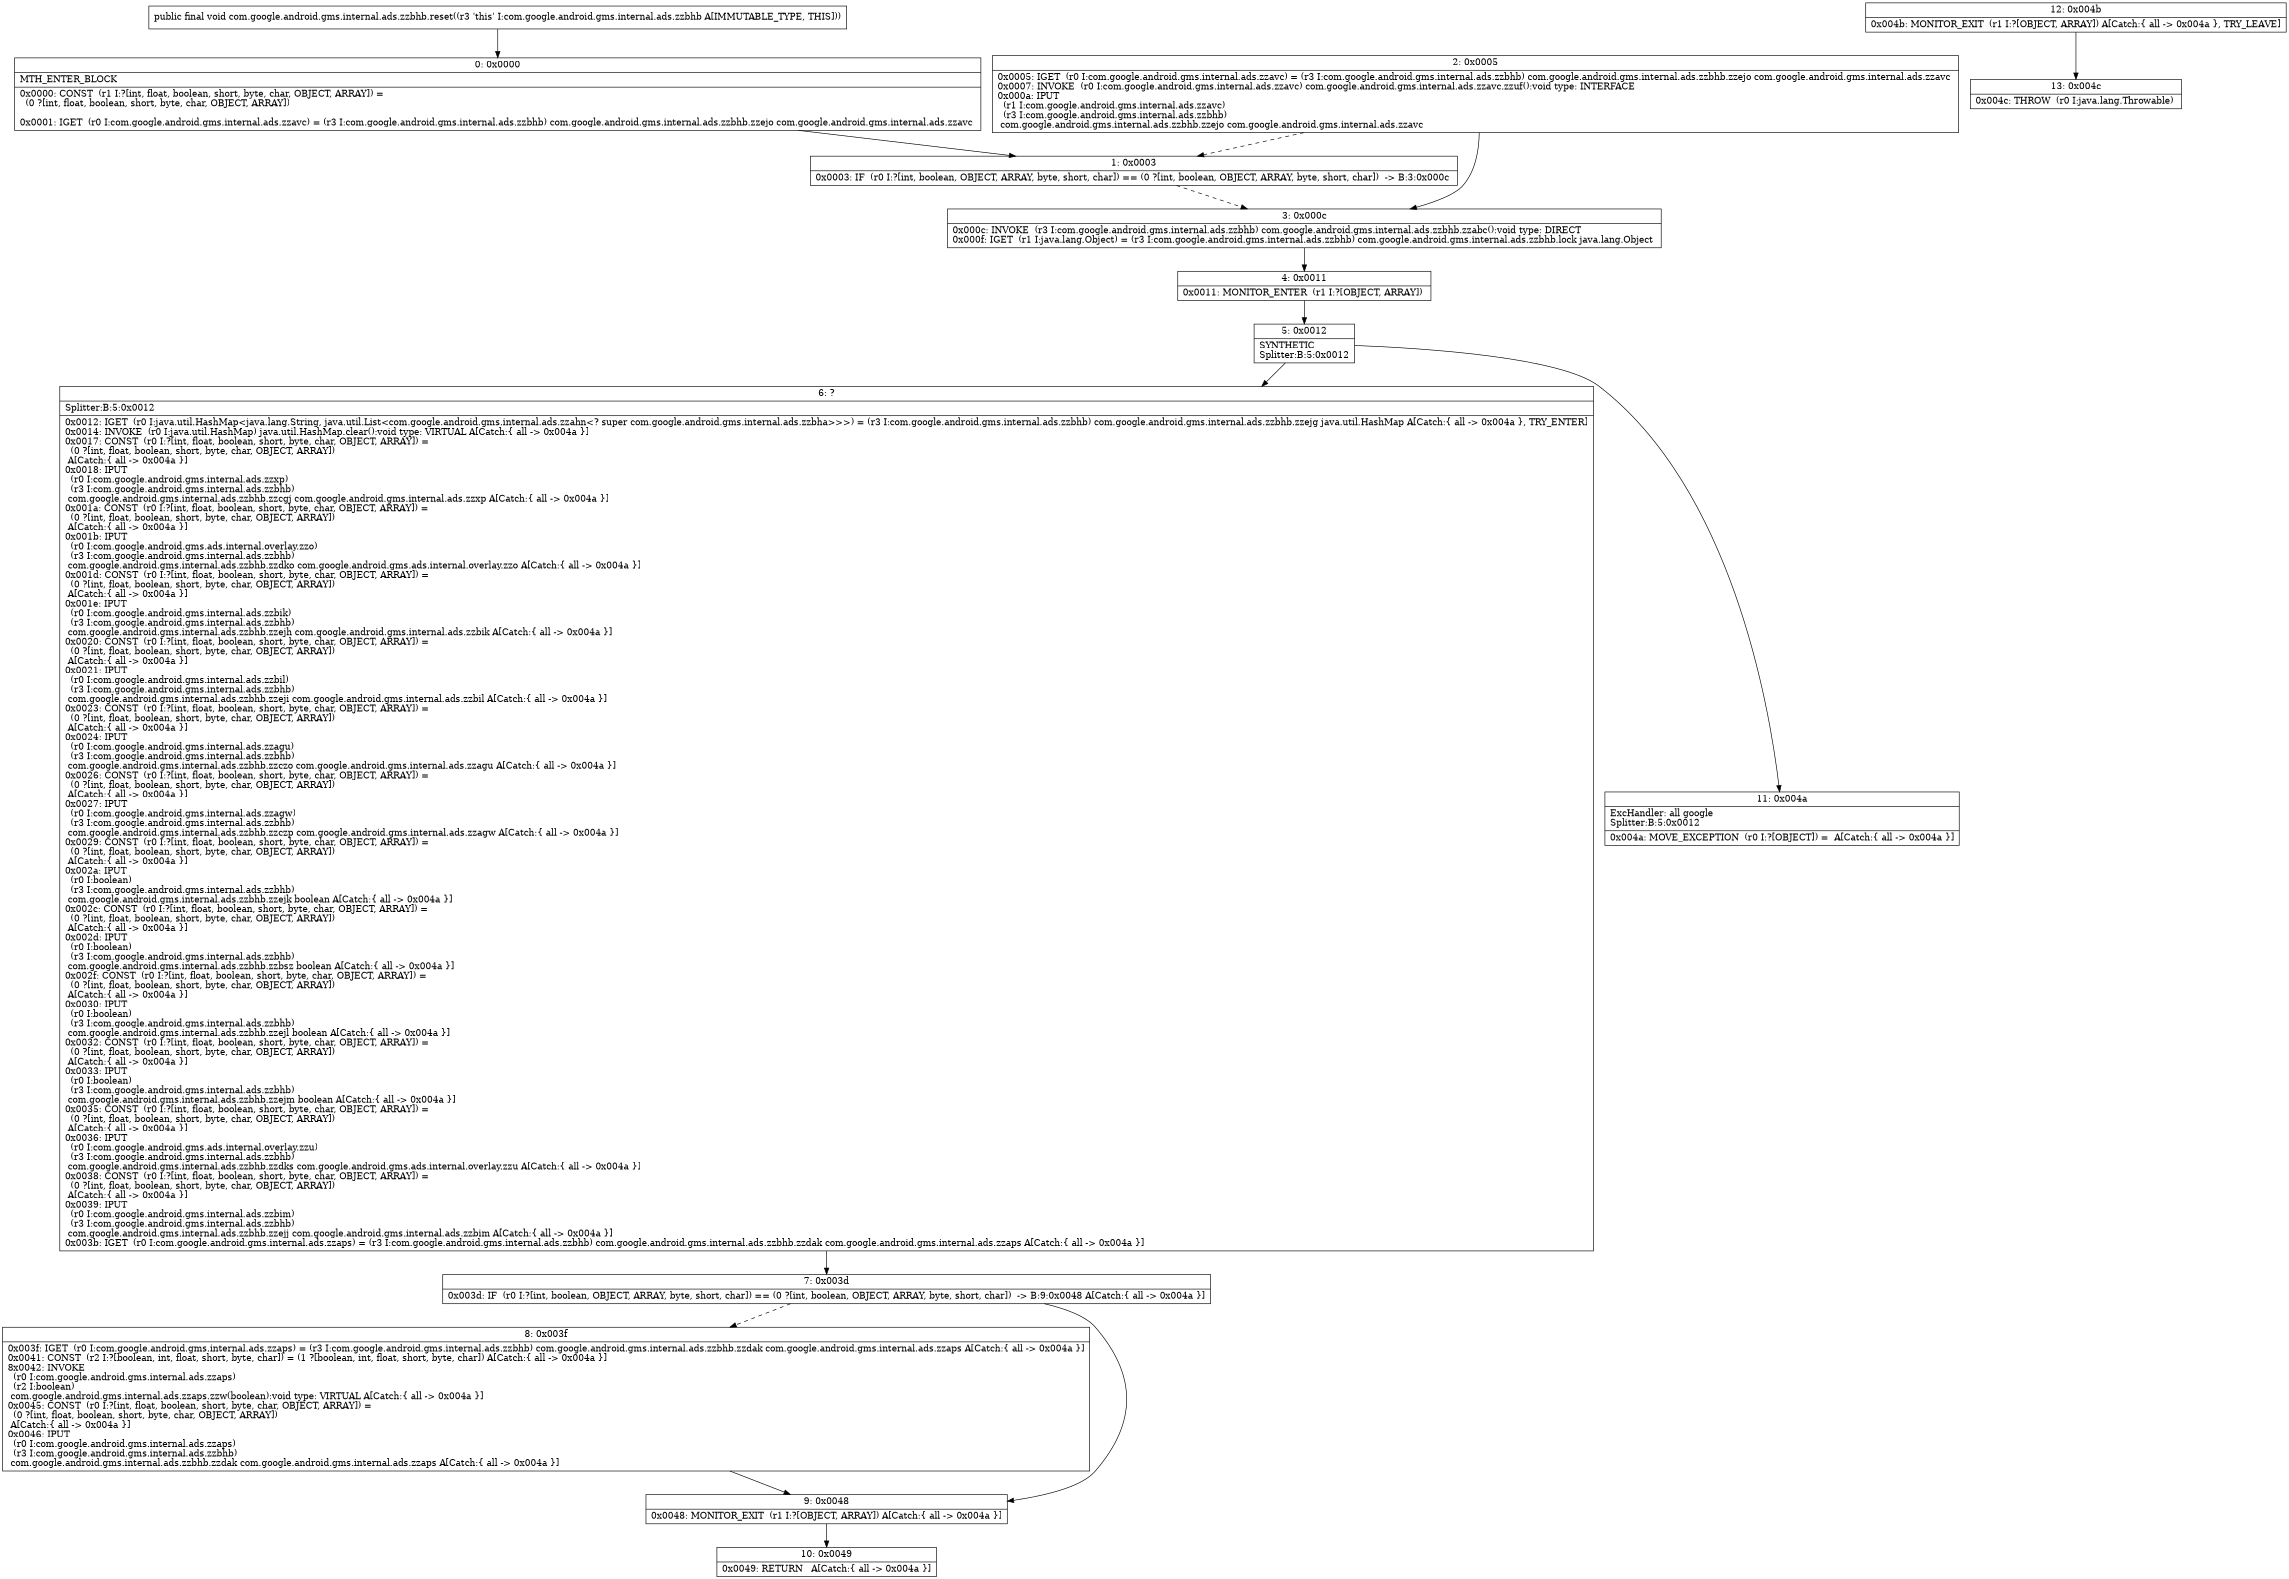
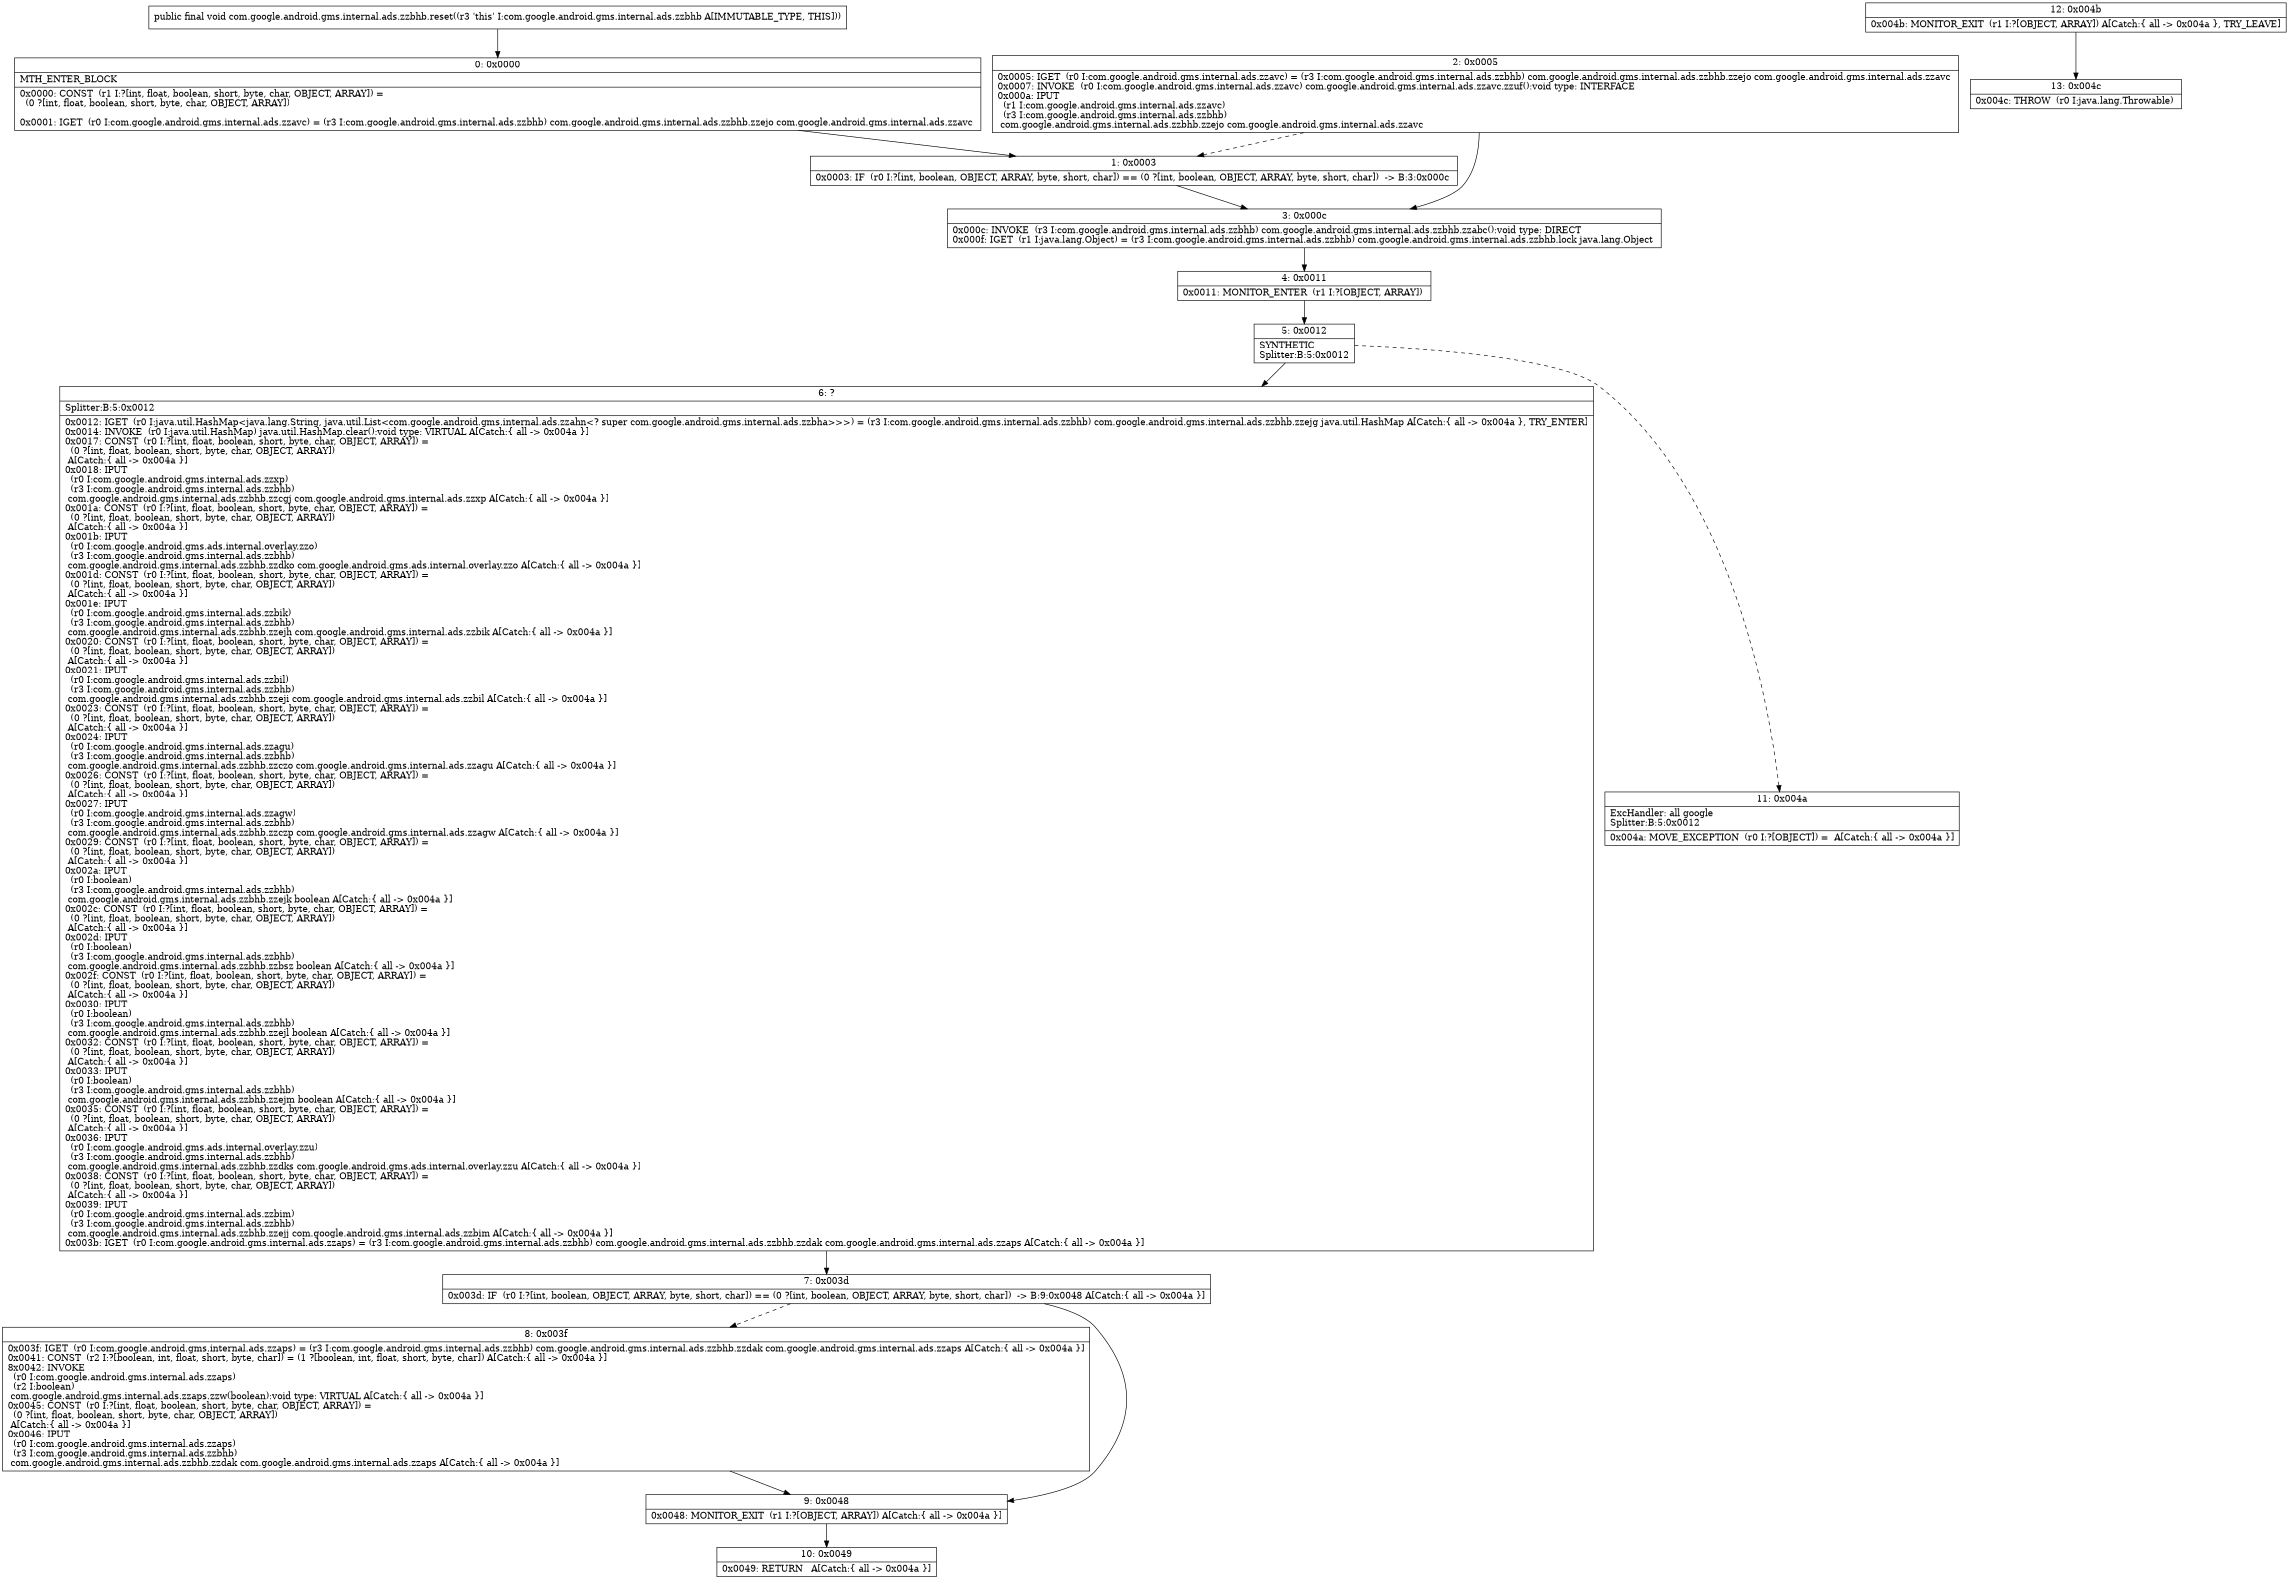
(1209, 196) -> (1209, 196)
(1666, 459) -> (1666, 459)
